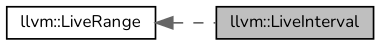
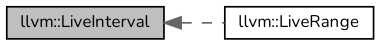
(195, 23) -> (203, 23)
